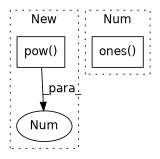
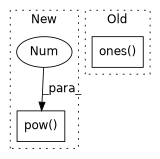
(118, 20) -> (118, 20)
(42, 85) -> (43, 85)
